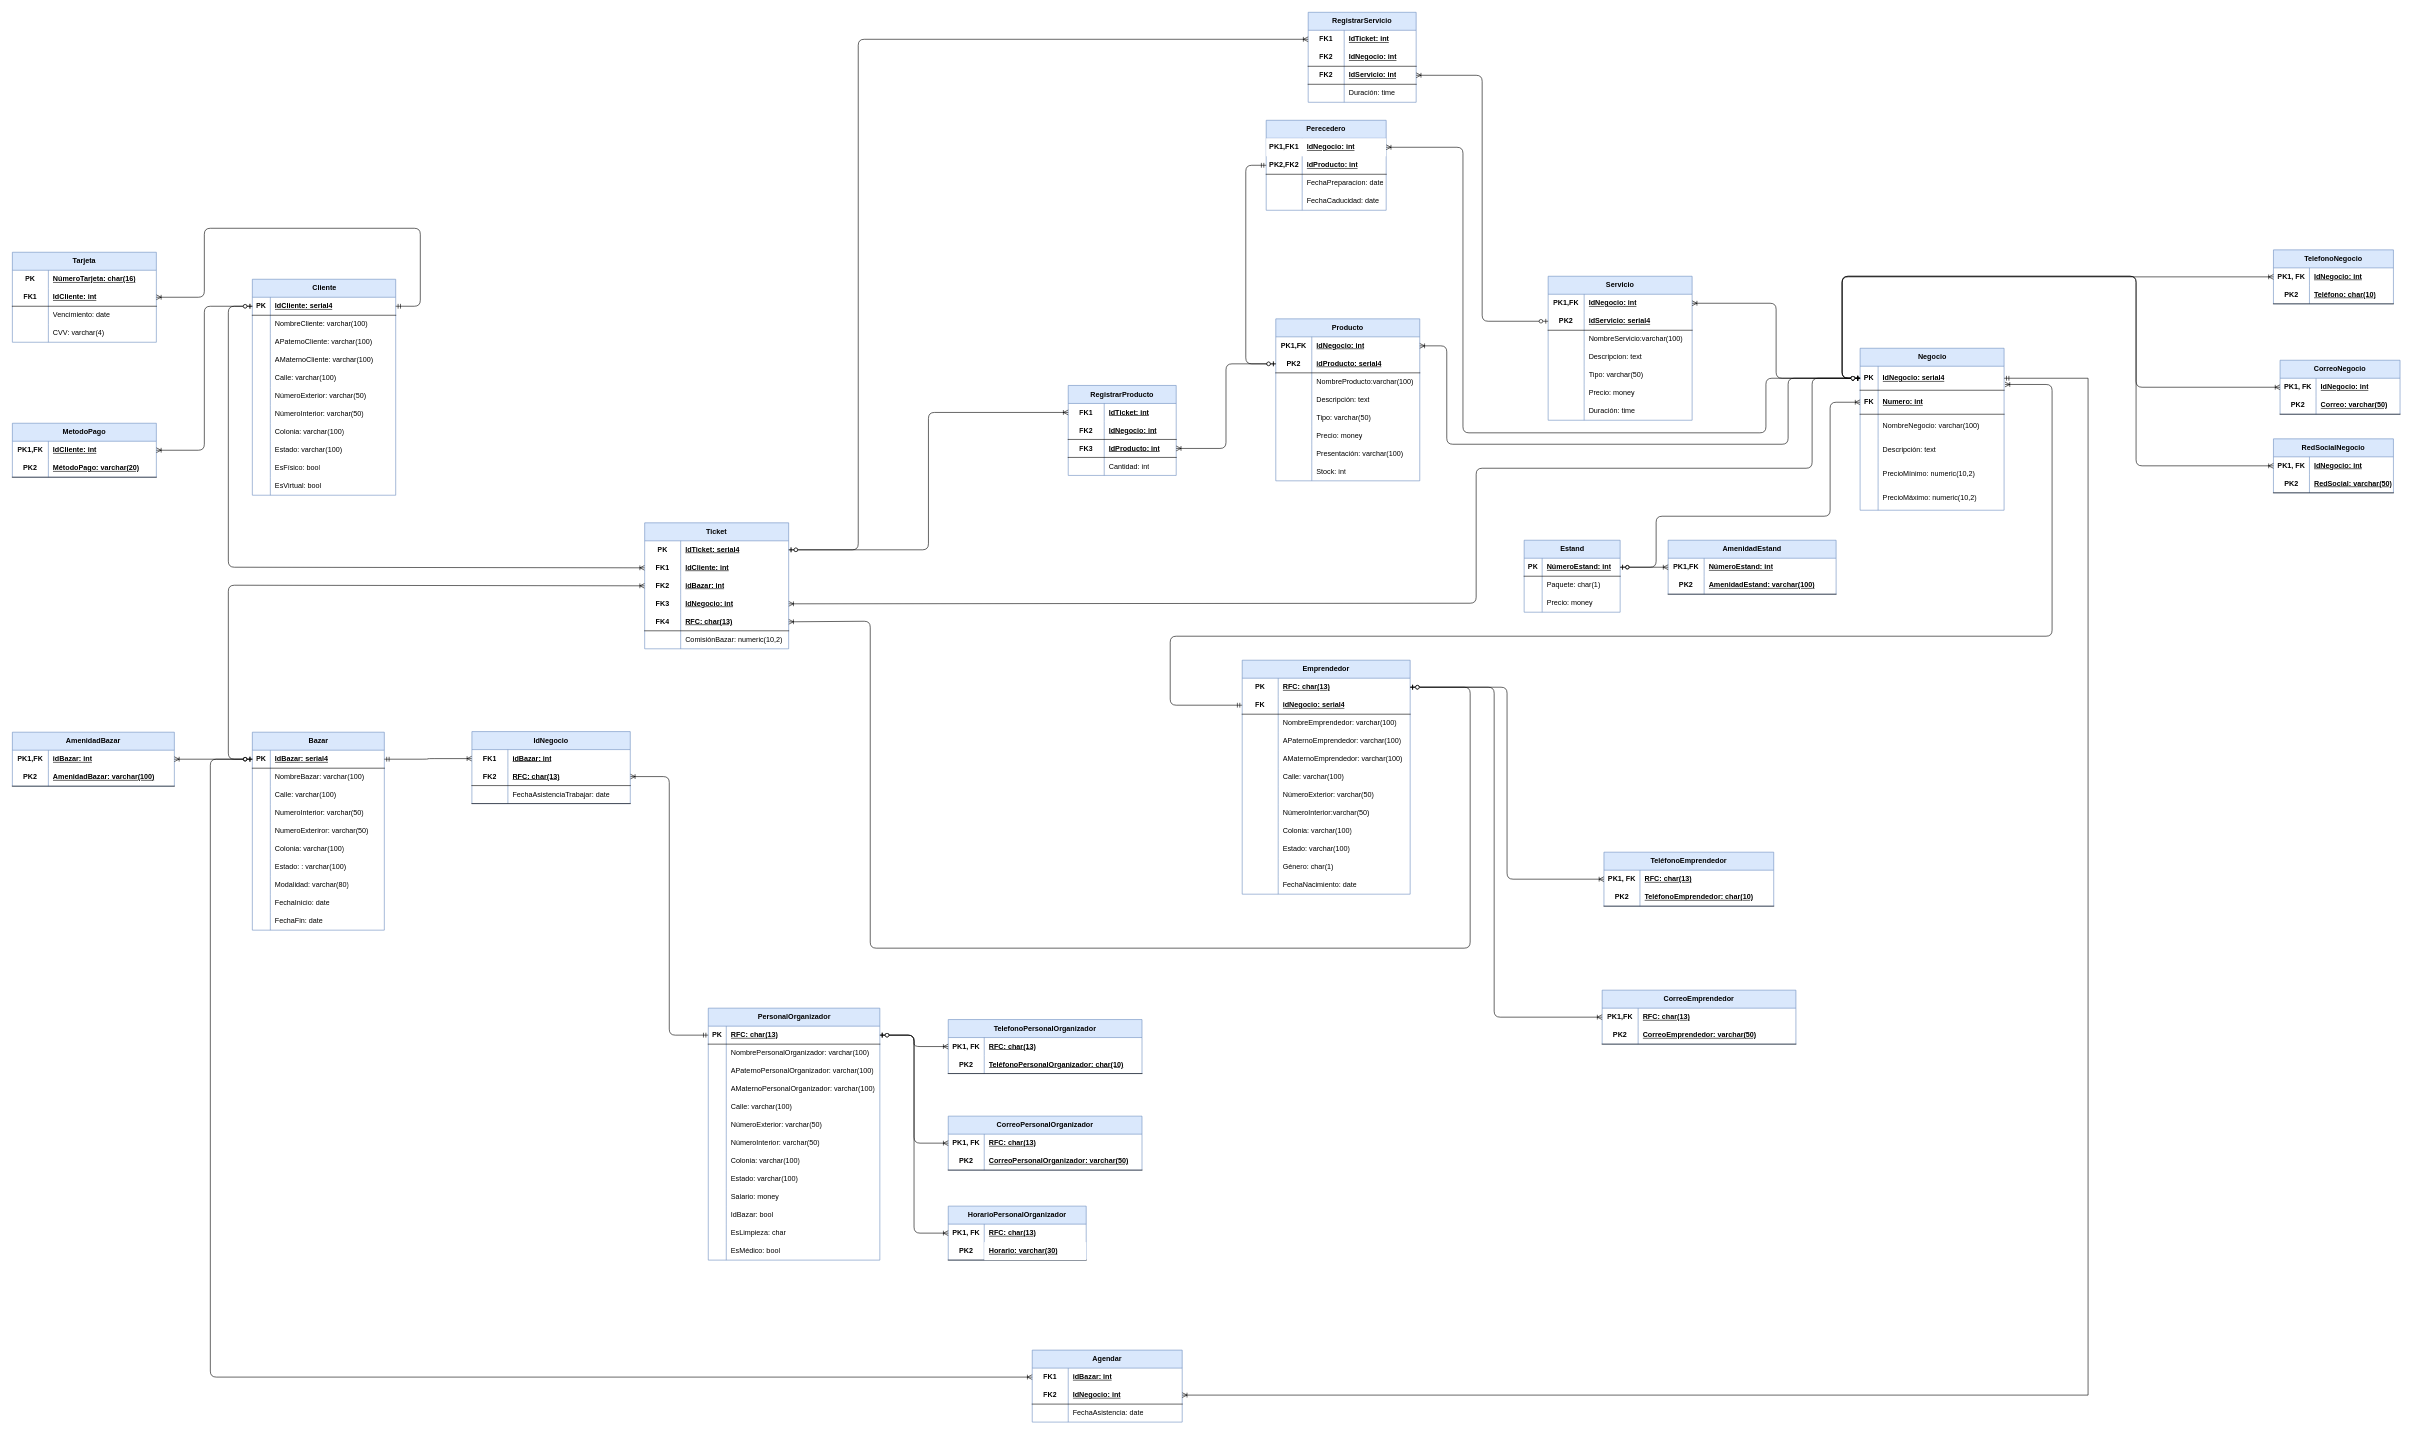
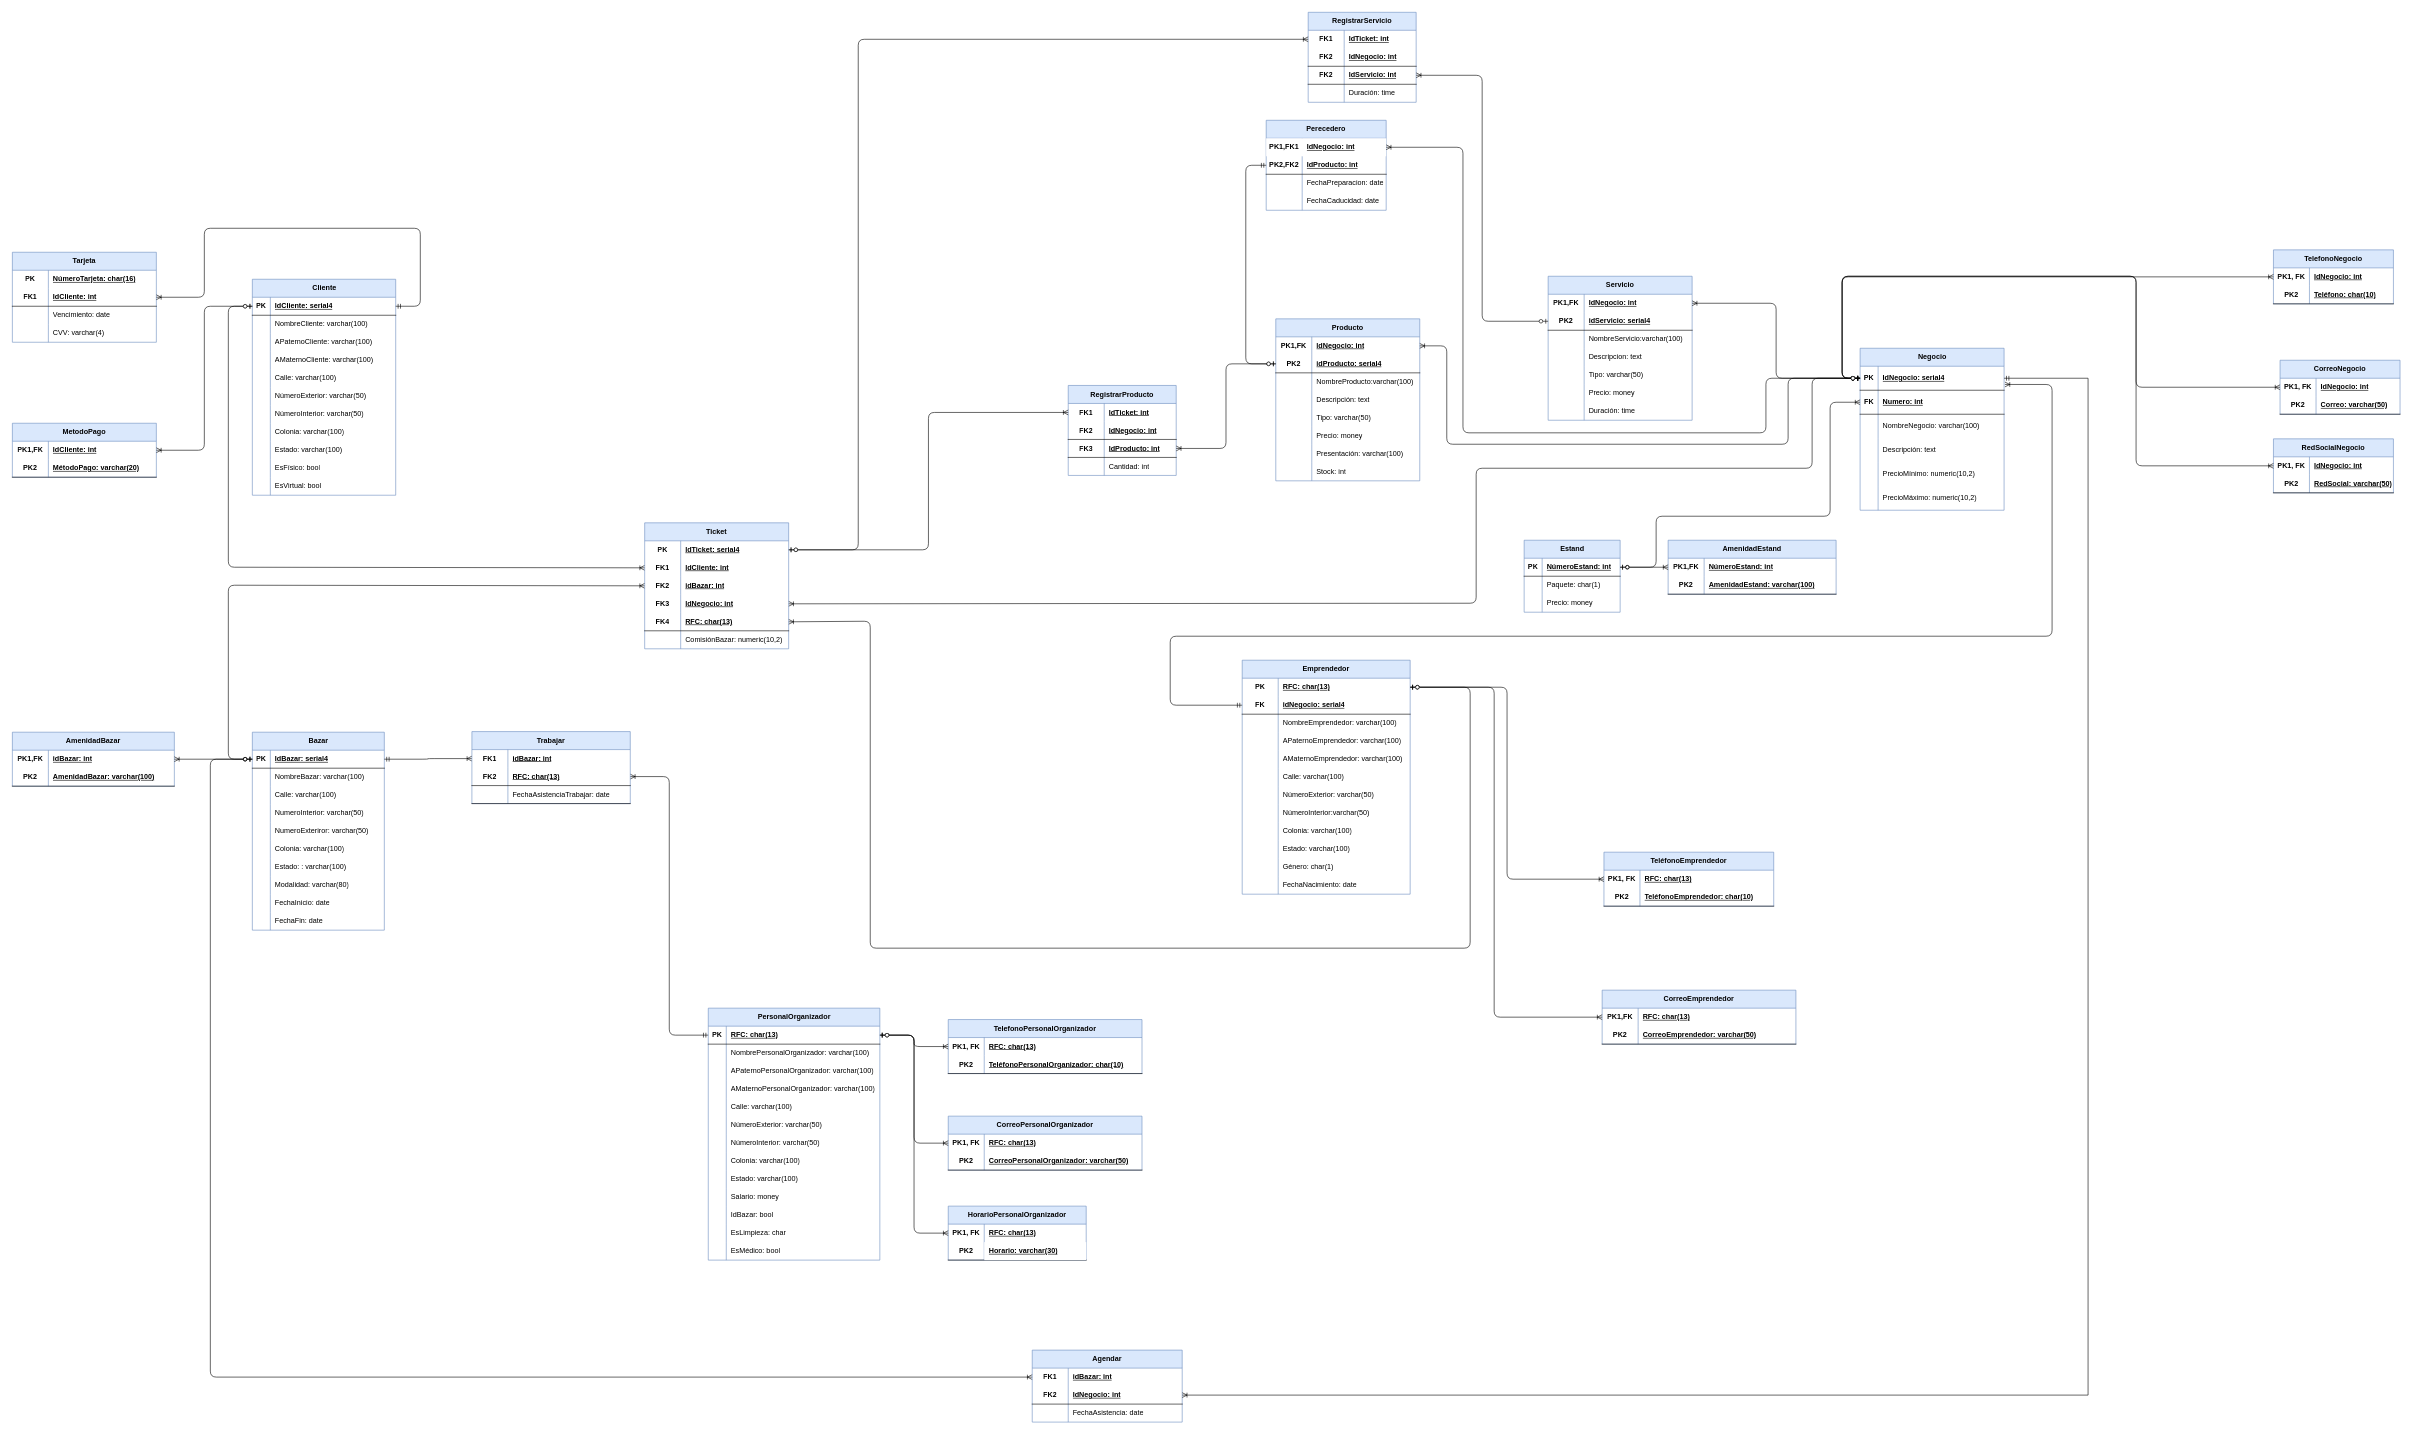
(551, 741) -> (551, 741)
